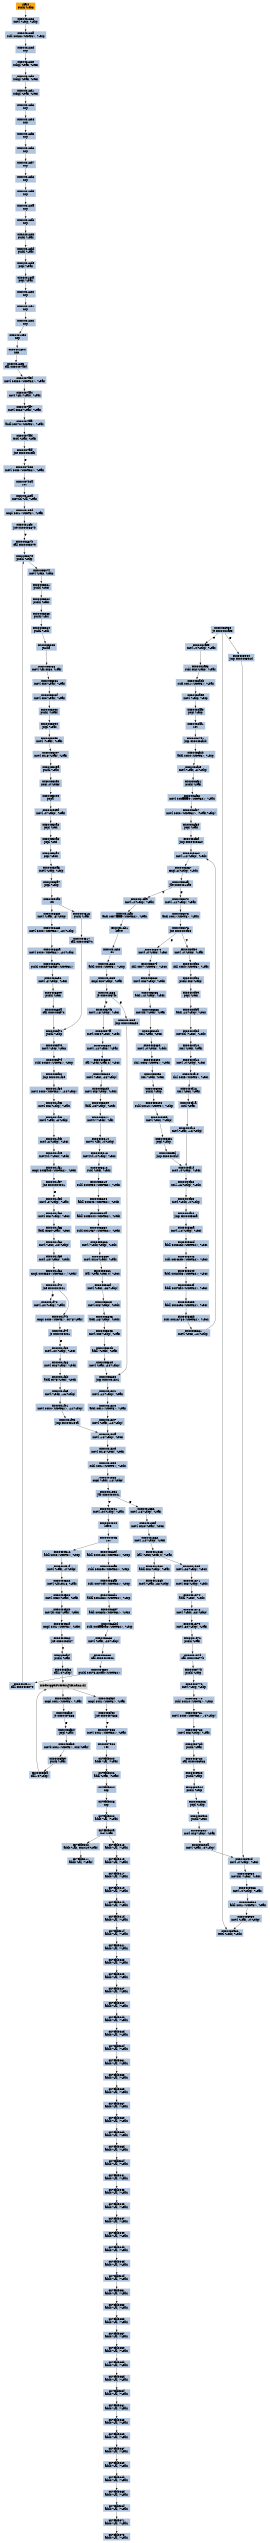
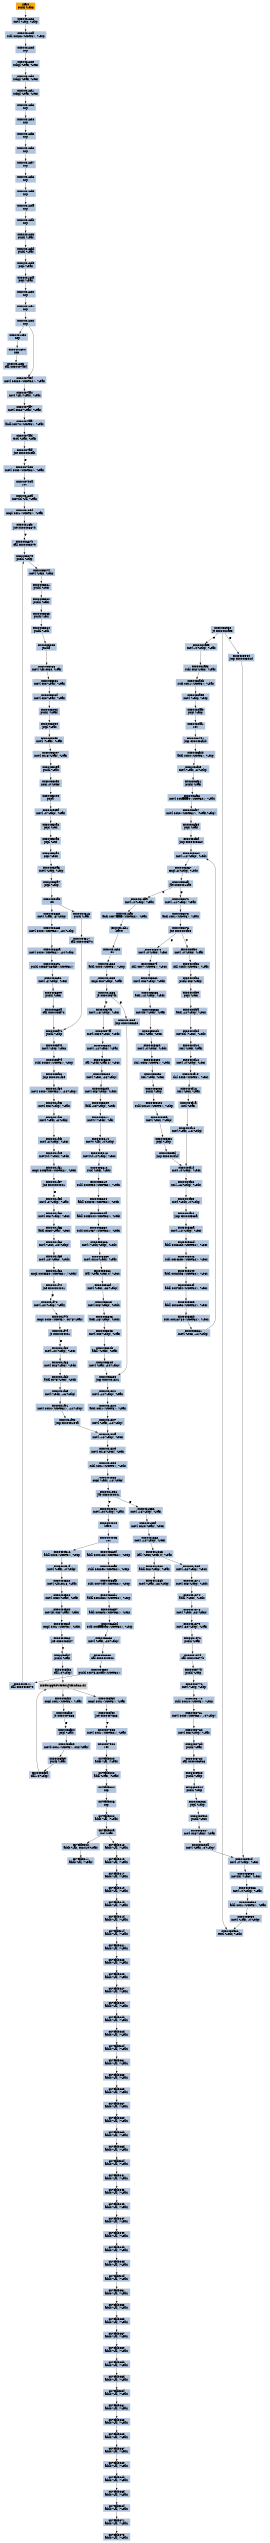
(19, 372) -> (33, 350)
(68, 1301) -> (54, 1311)
